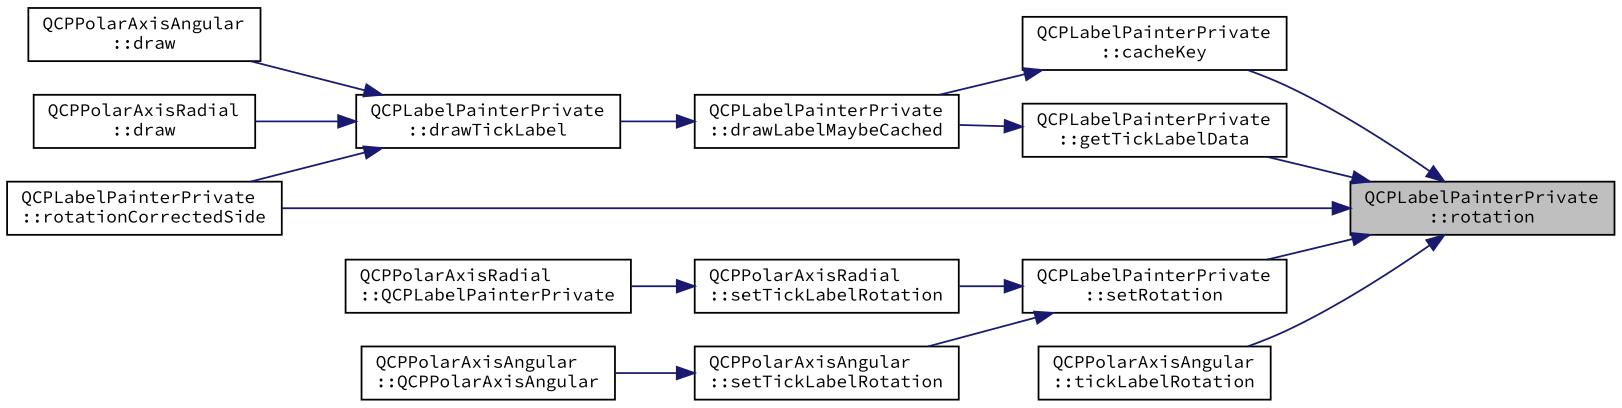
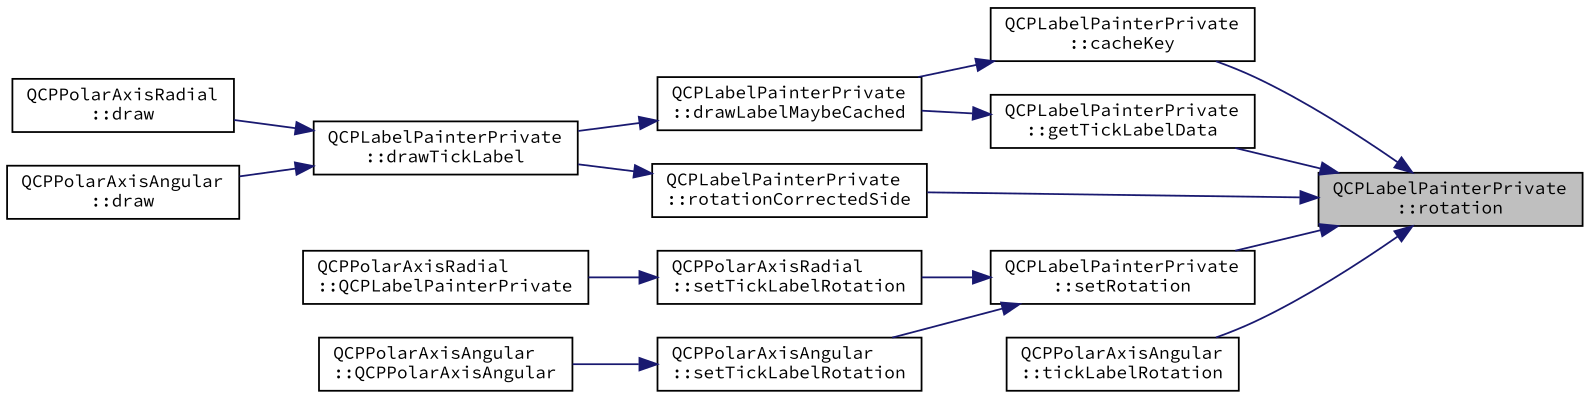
(308, 167) -> (606, 168)
